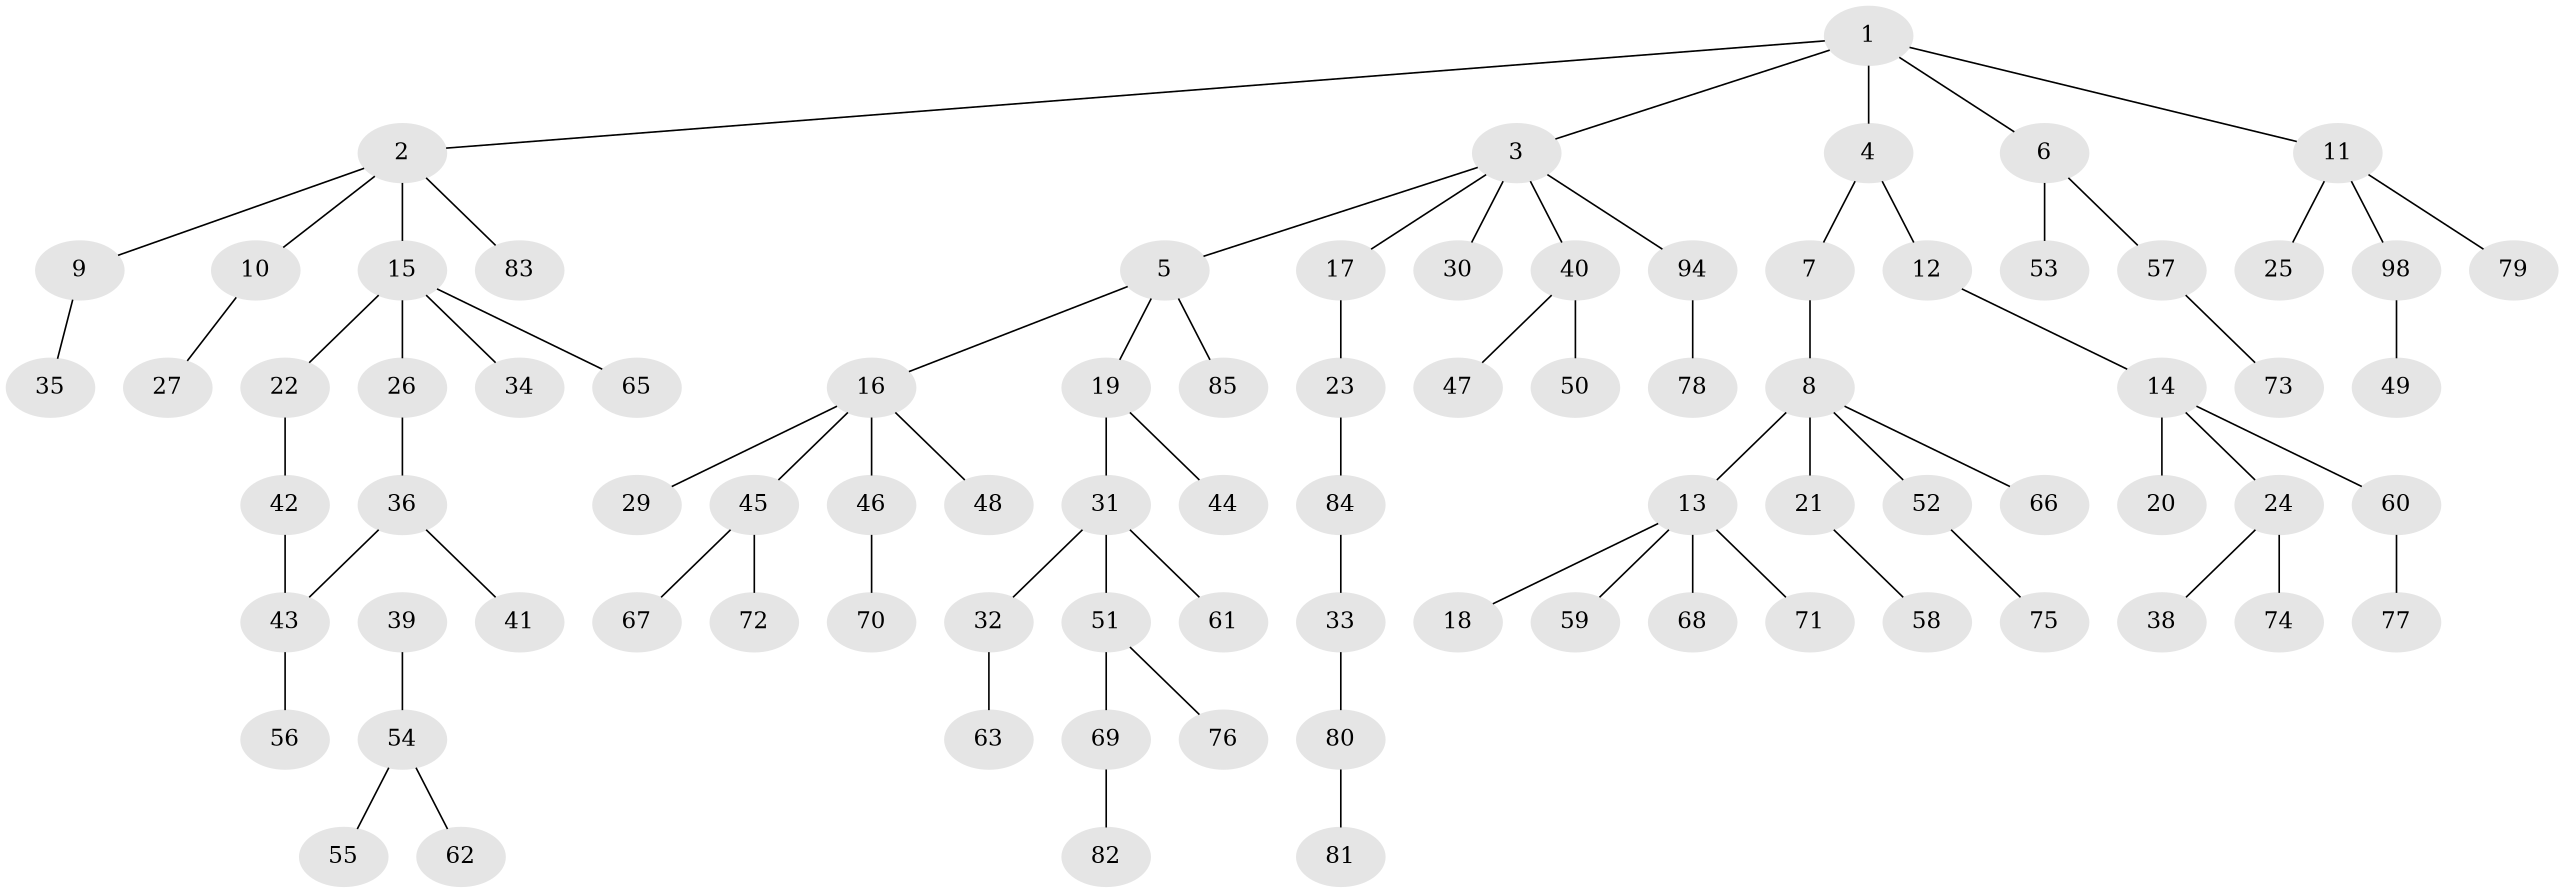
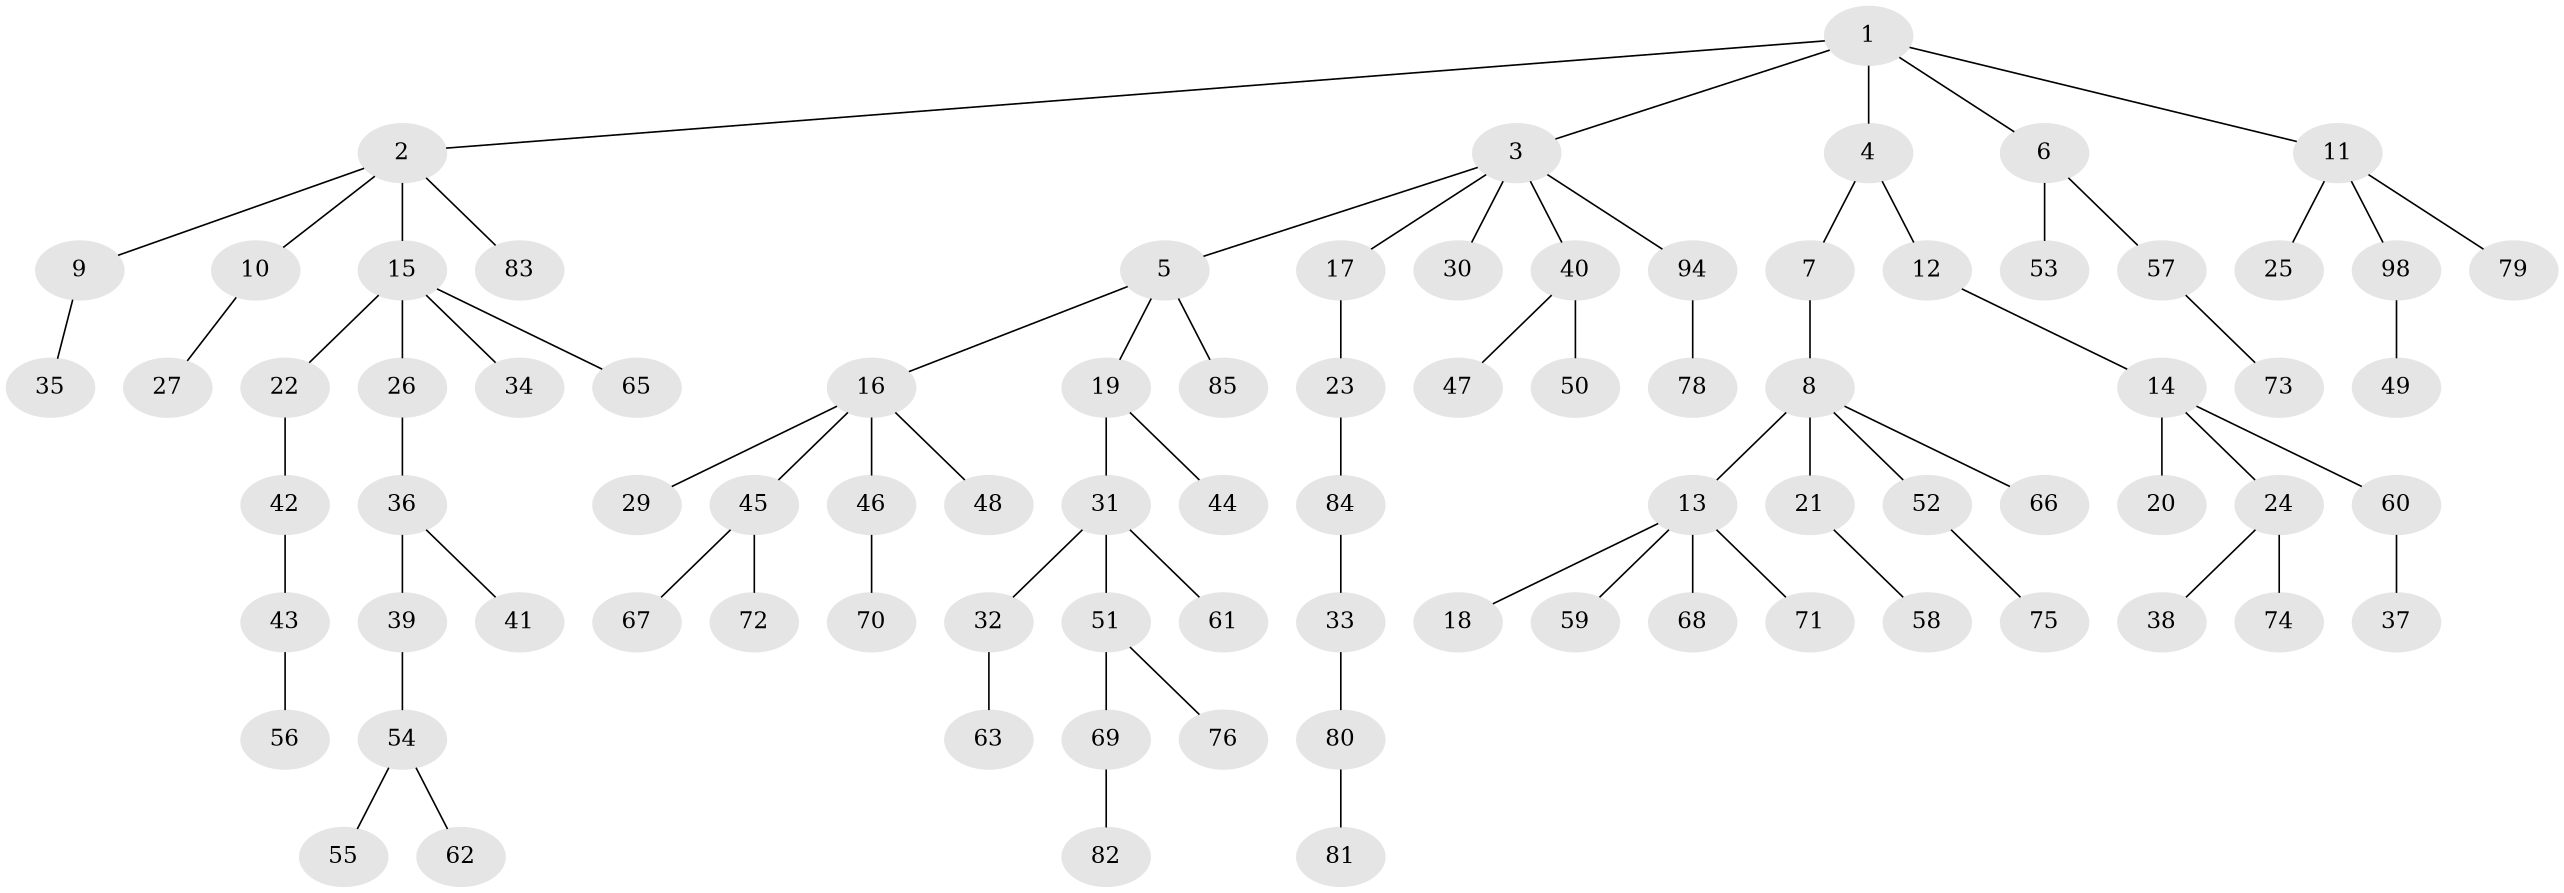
(344, 564) -> (402, 564)
(2397, 622) -> (2397, 622)
